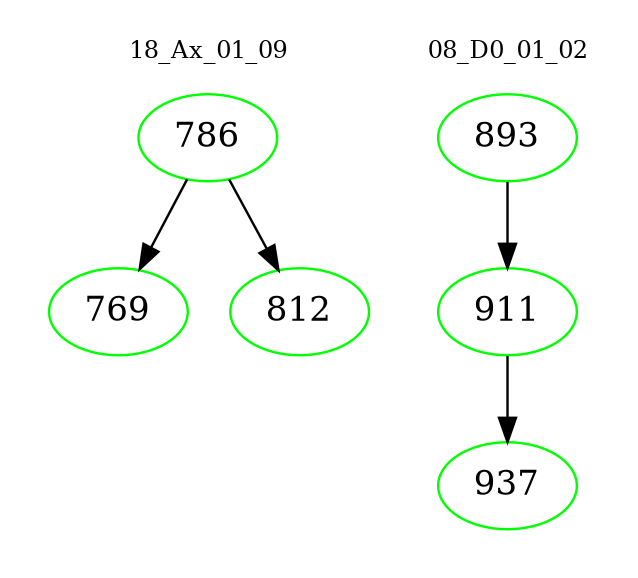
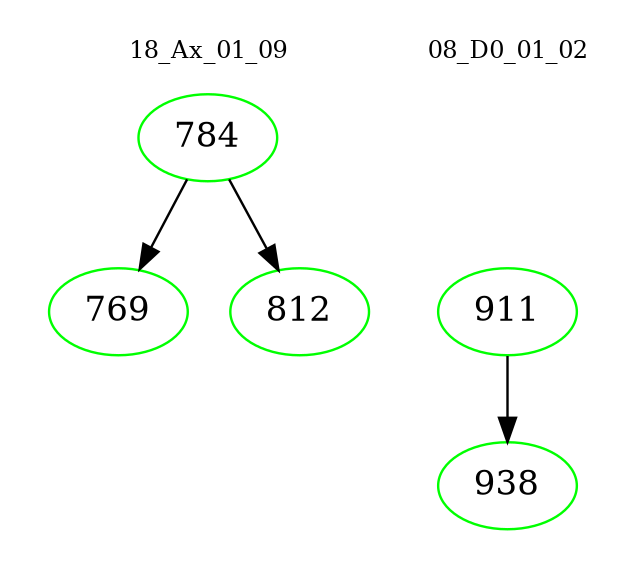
(208, 138) -> (208, 138)
(507, 138) -> none
(507, 486) -> (507, 486)
